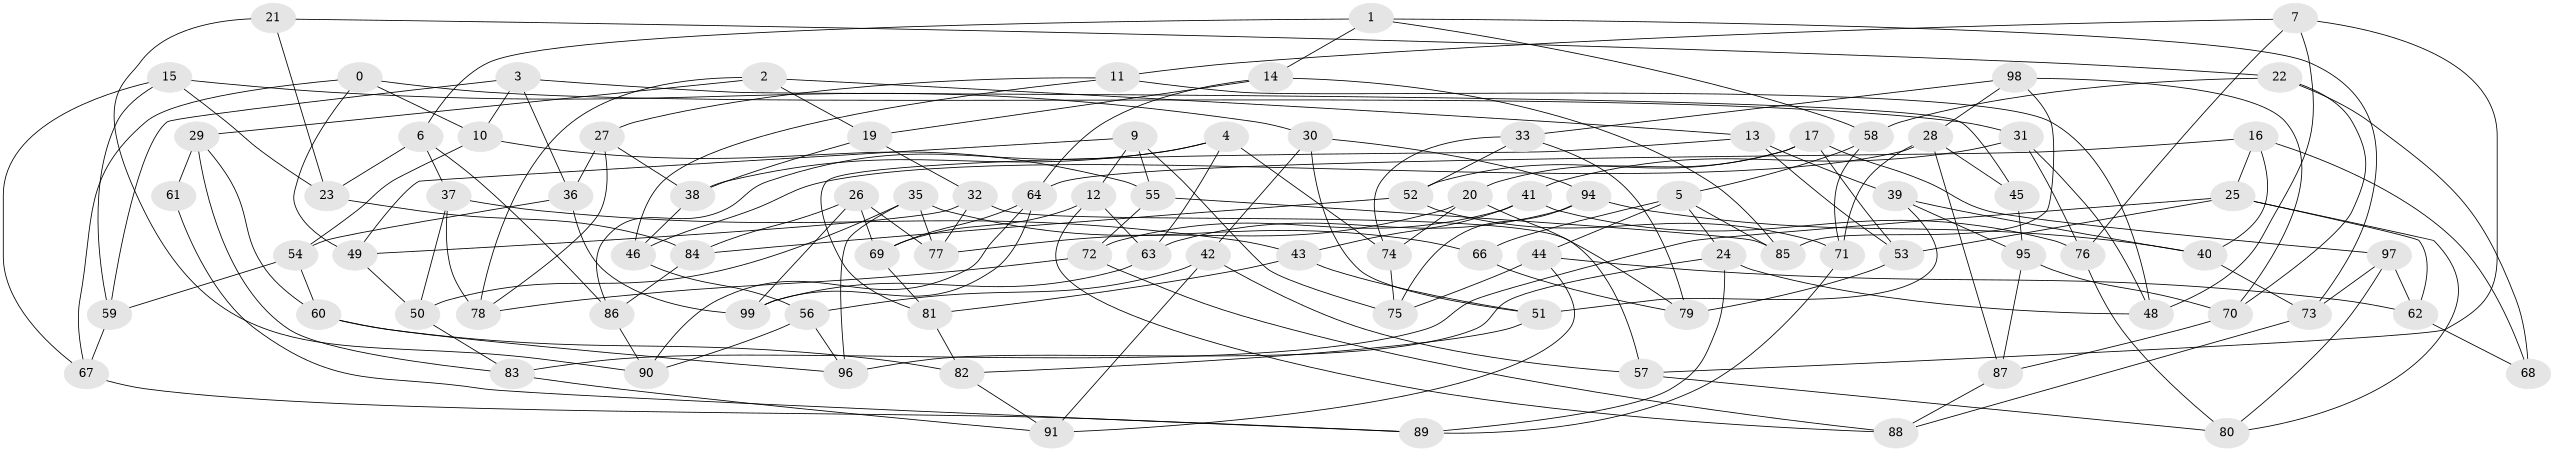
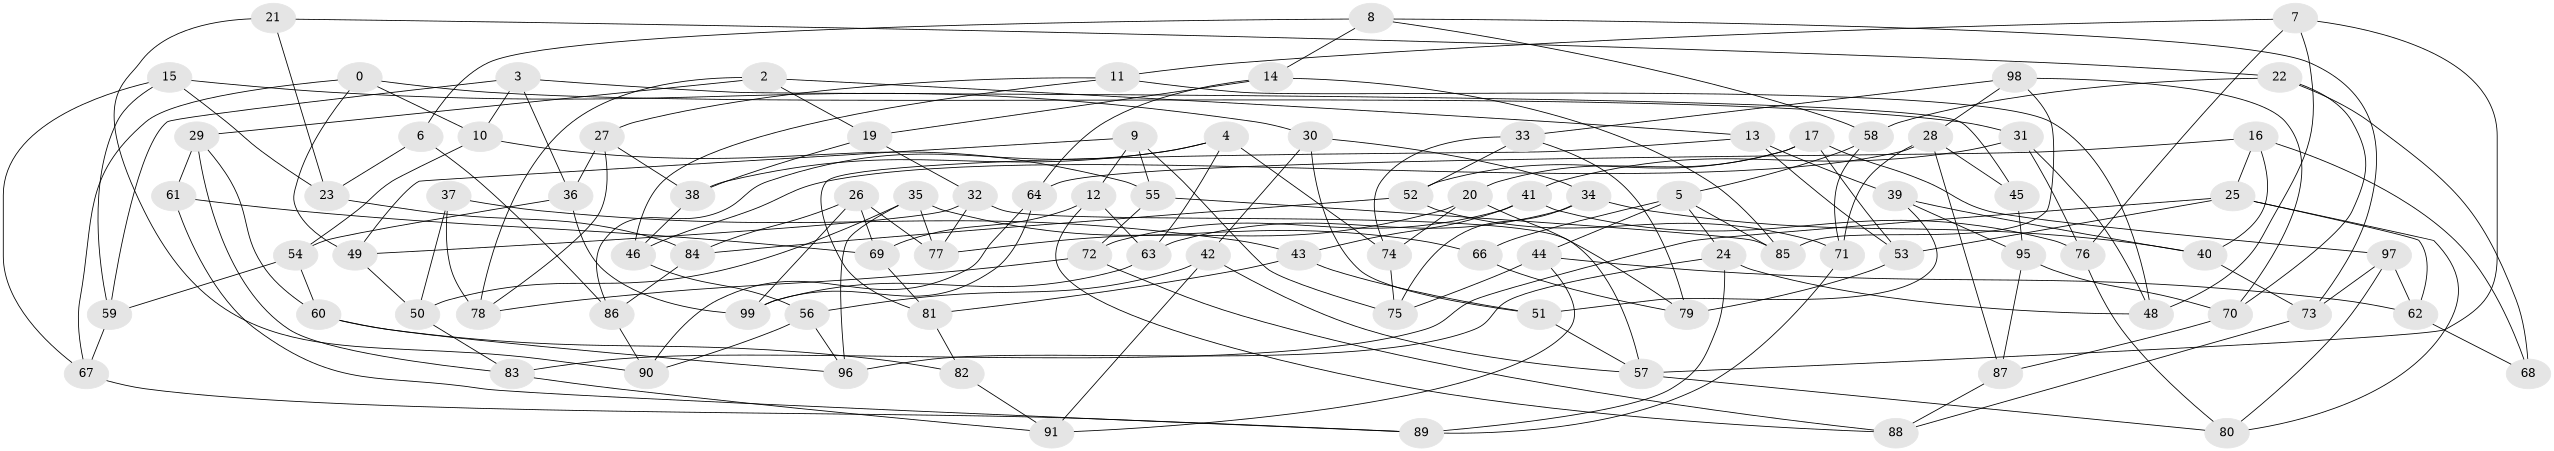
(1371, 18) -> (1371, 18)
(435, 166) -> none
(1589, 196) -> (1589, 196)
(956, 226) -> (509, 226)
(1200, 361) -> (1590, 344)
